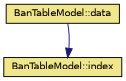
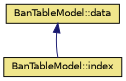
(69, 36) -> (56, 45)
